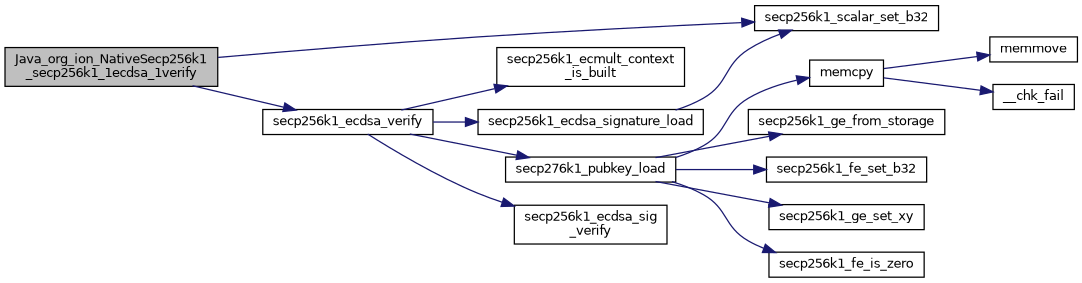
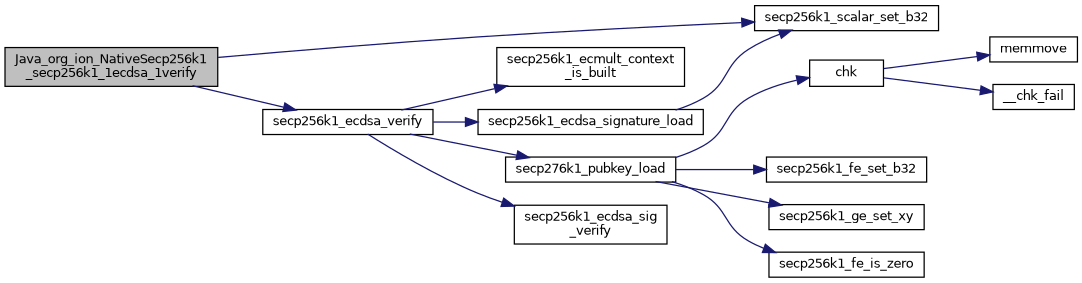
(847, 73) -> (847, 73)
(847, 122) -> none
